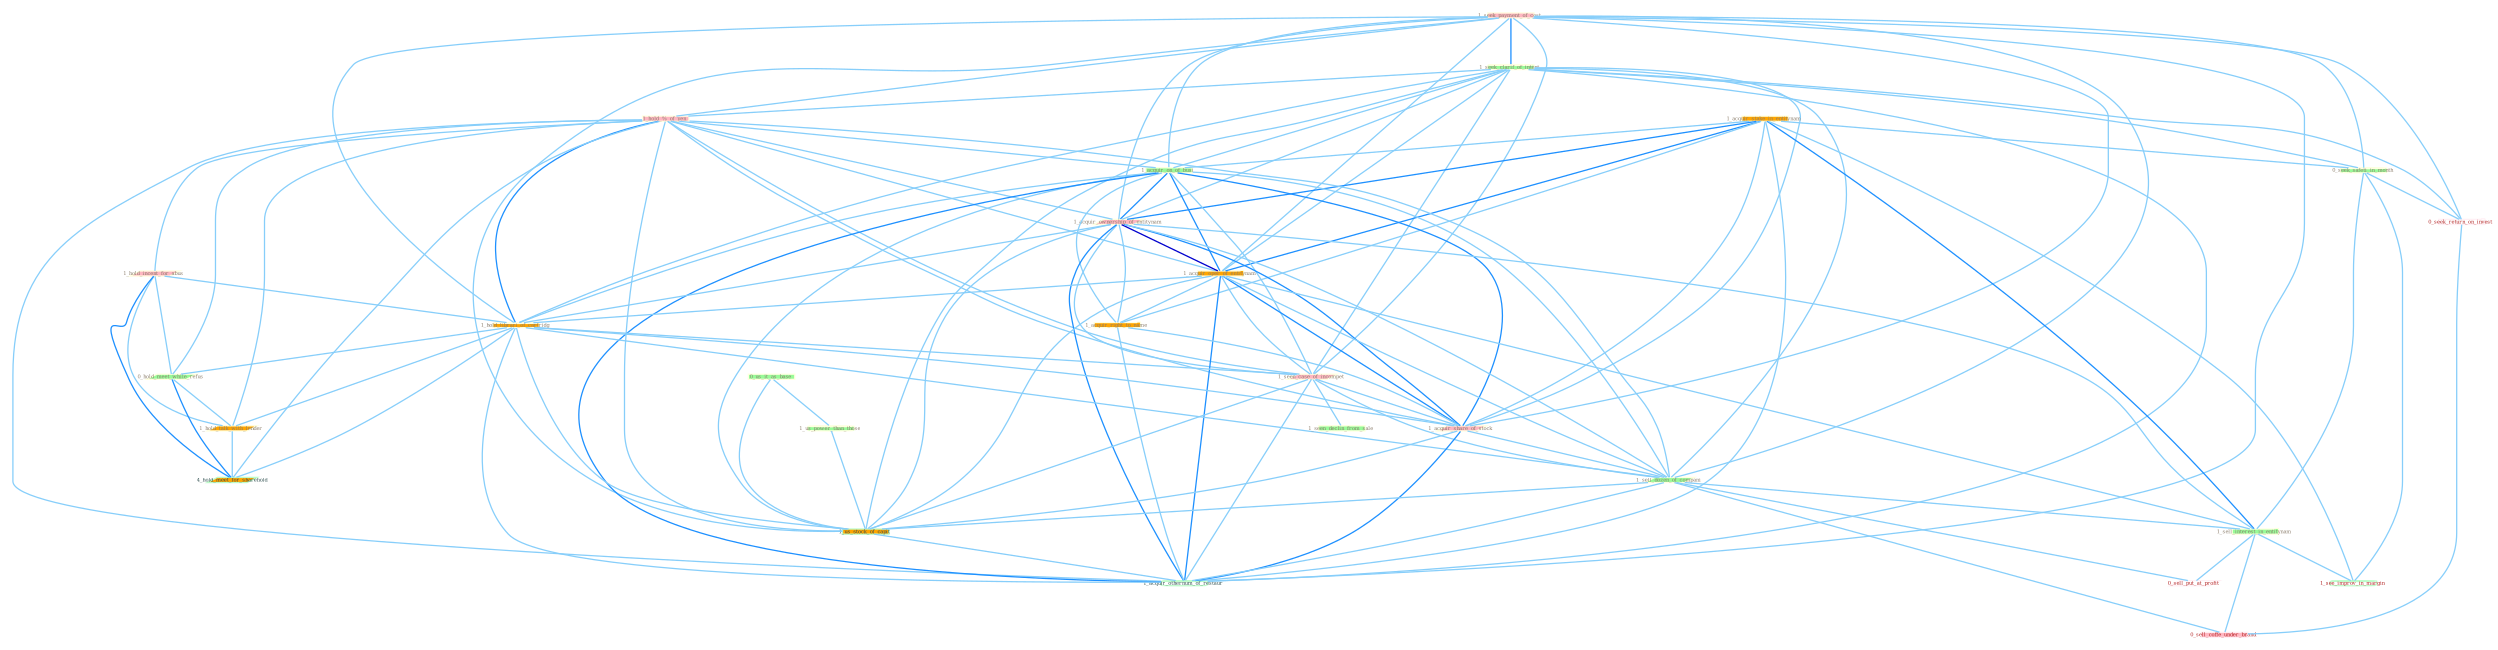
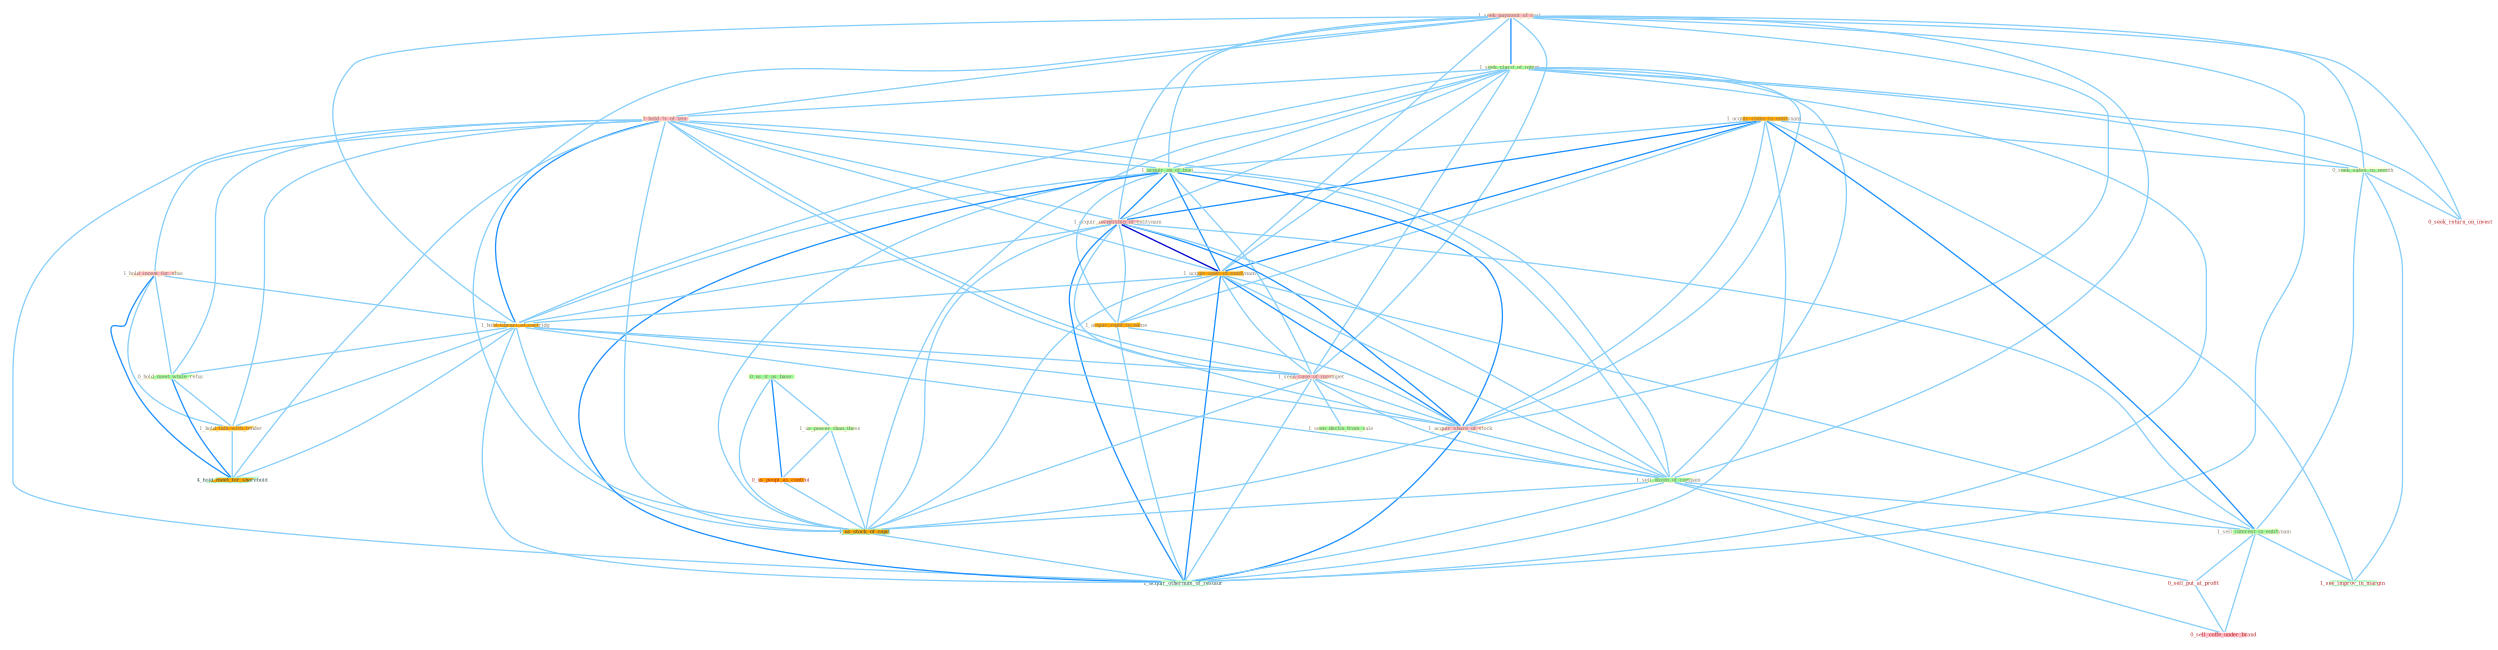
none -> (782, 480)
(2457, 506) -> (2210, 609)
